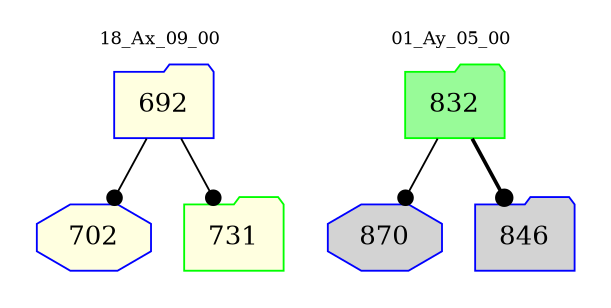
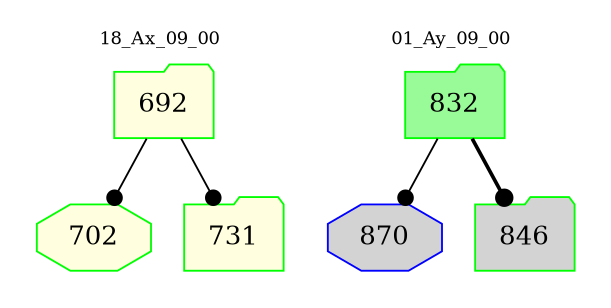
(451, 40) -> (451, 40)
(164, 105) -> (164, 105)
(94, 238) -> (94, 238)
(525, 238) -> (525, 238)
